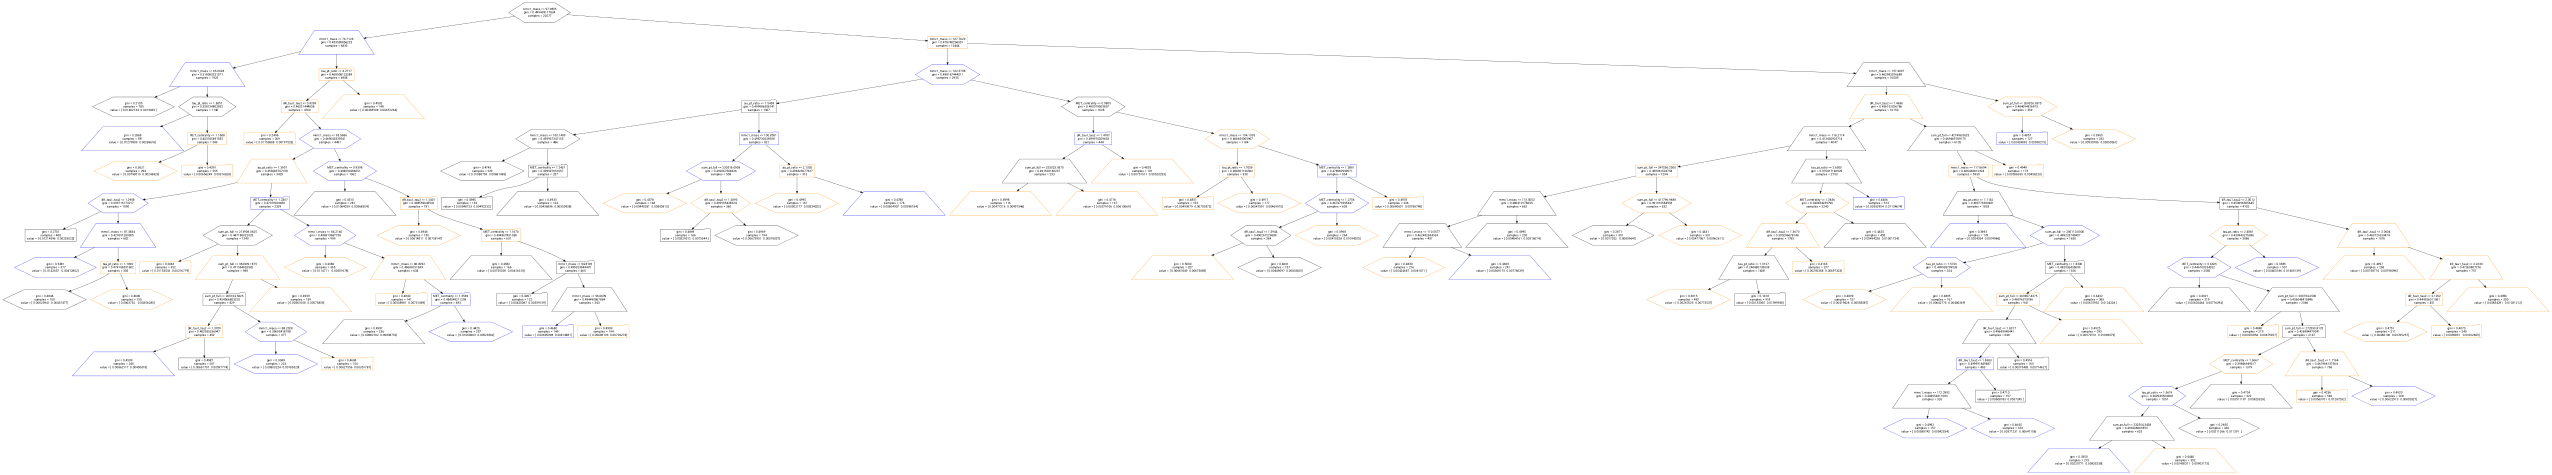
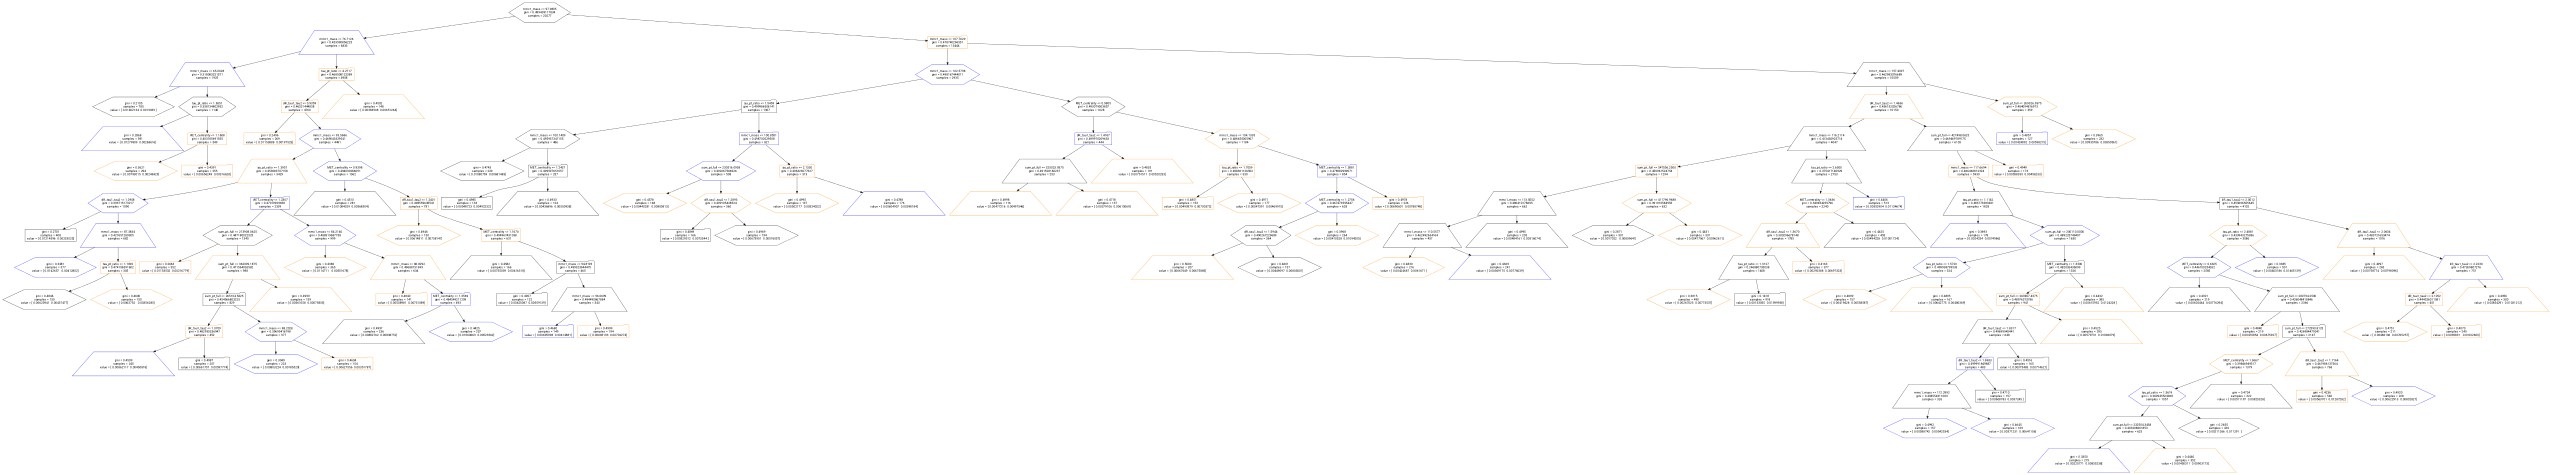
(2466, 267) -> (2466, 267)
